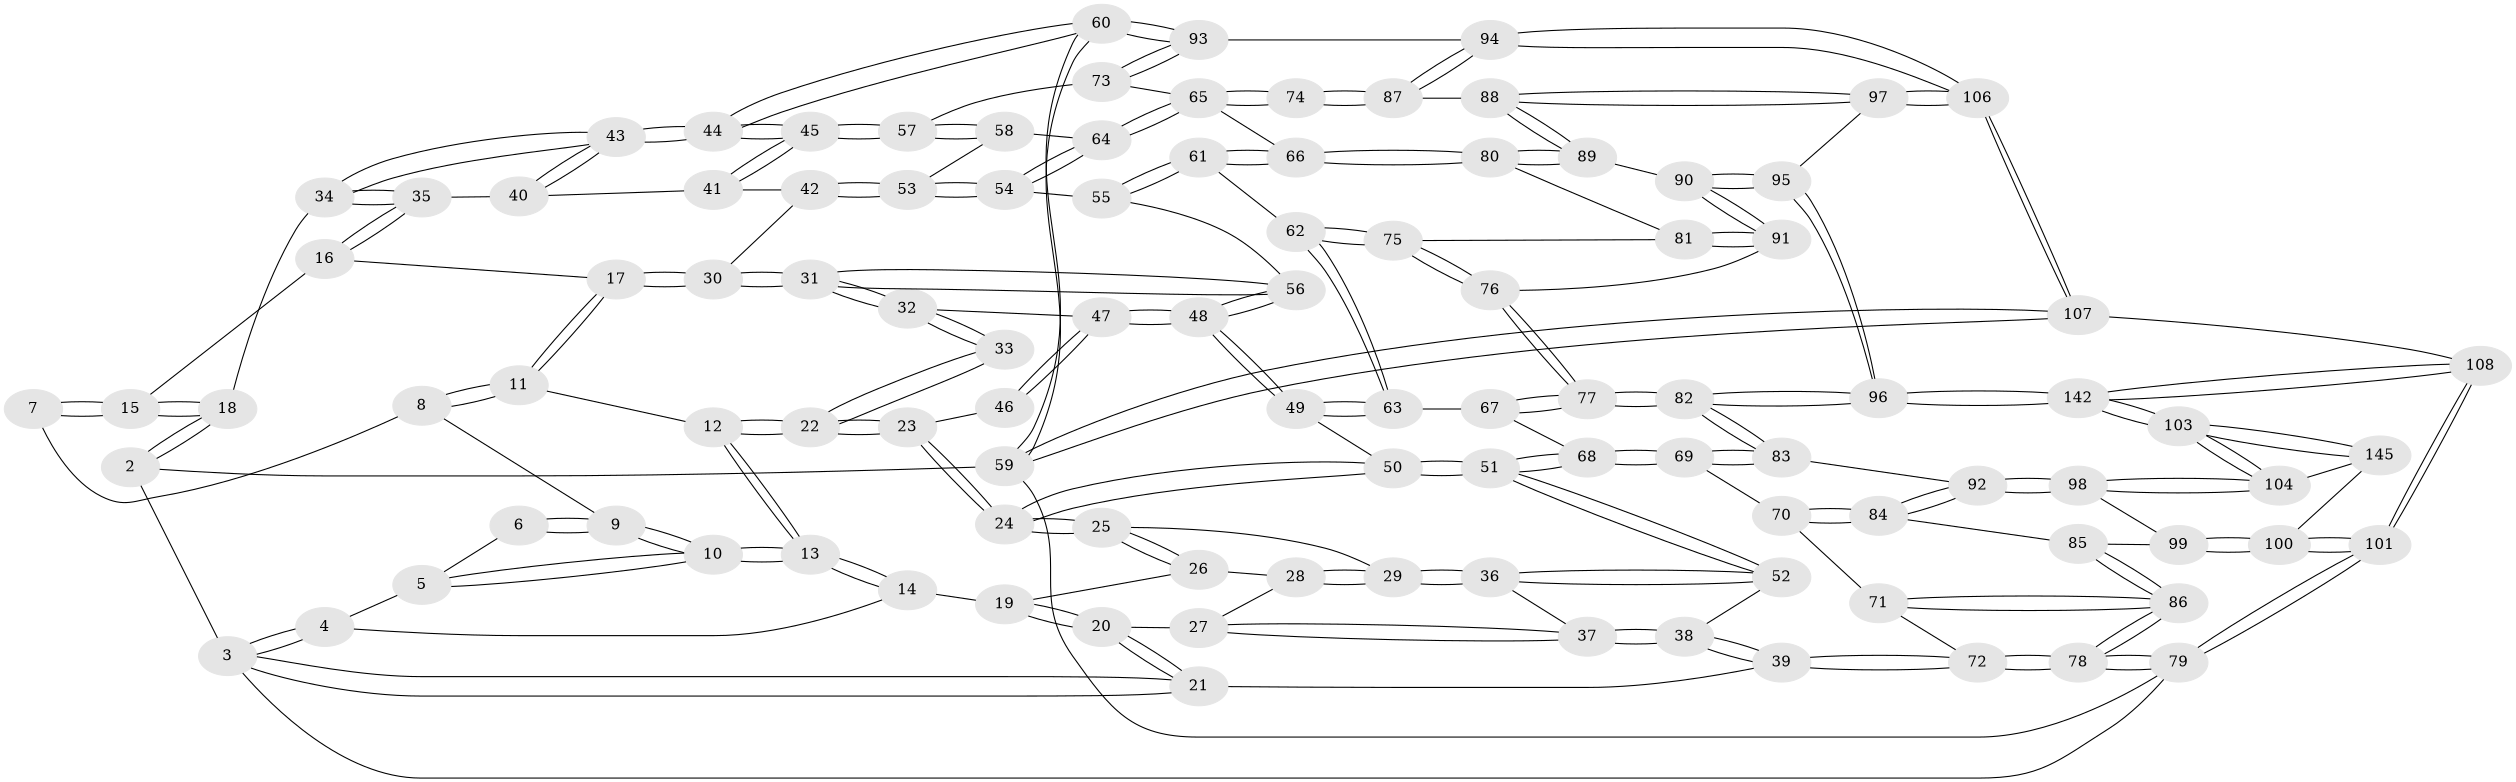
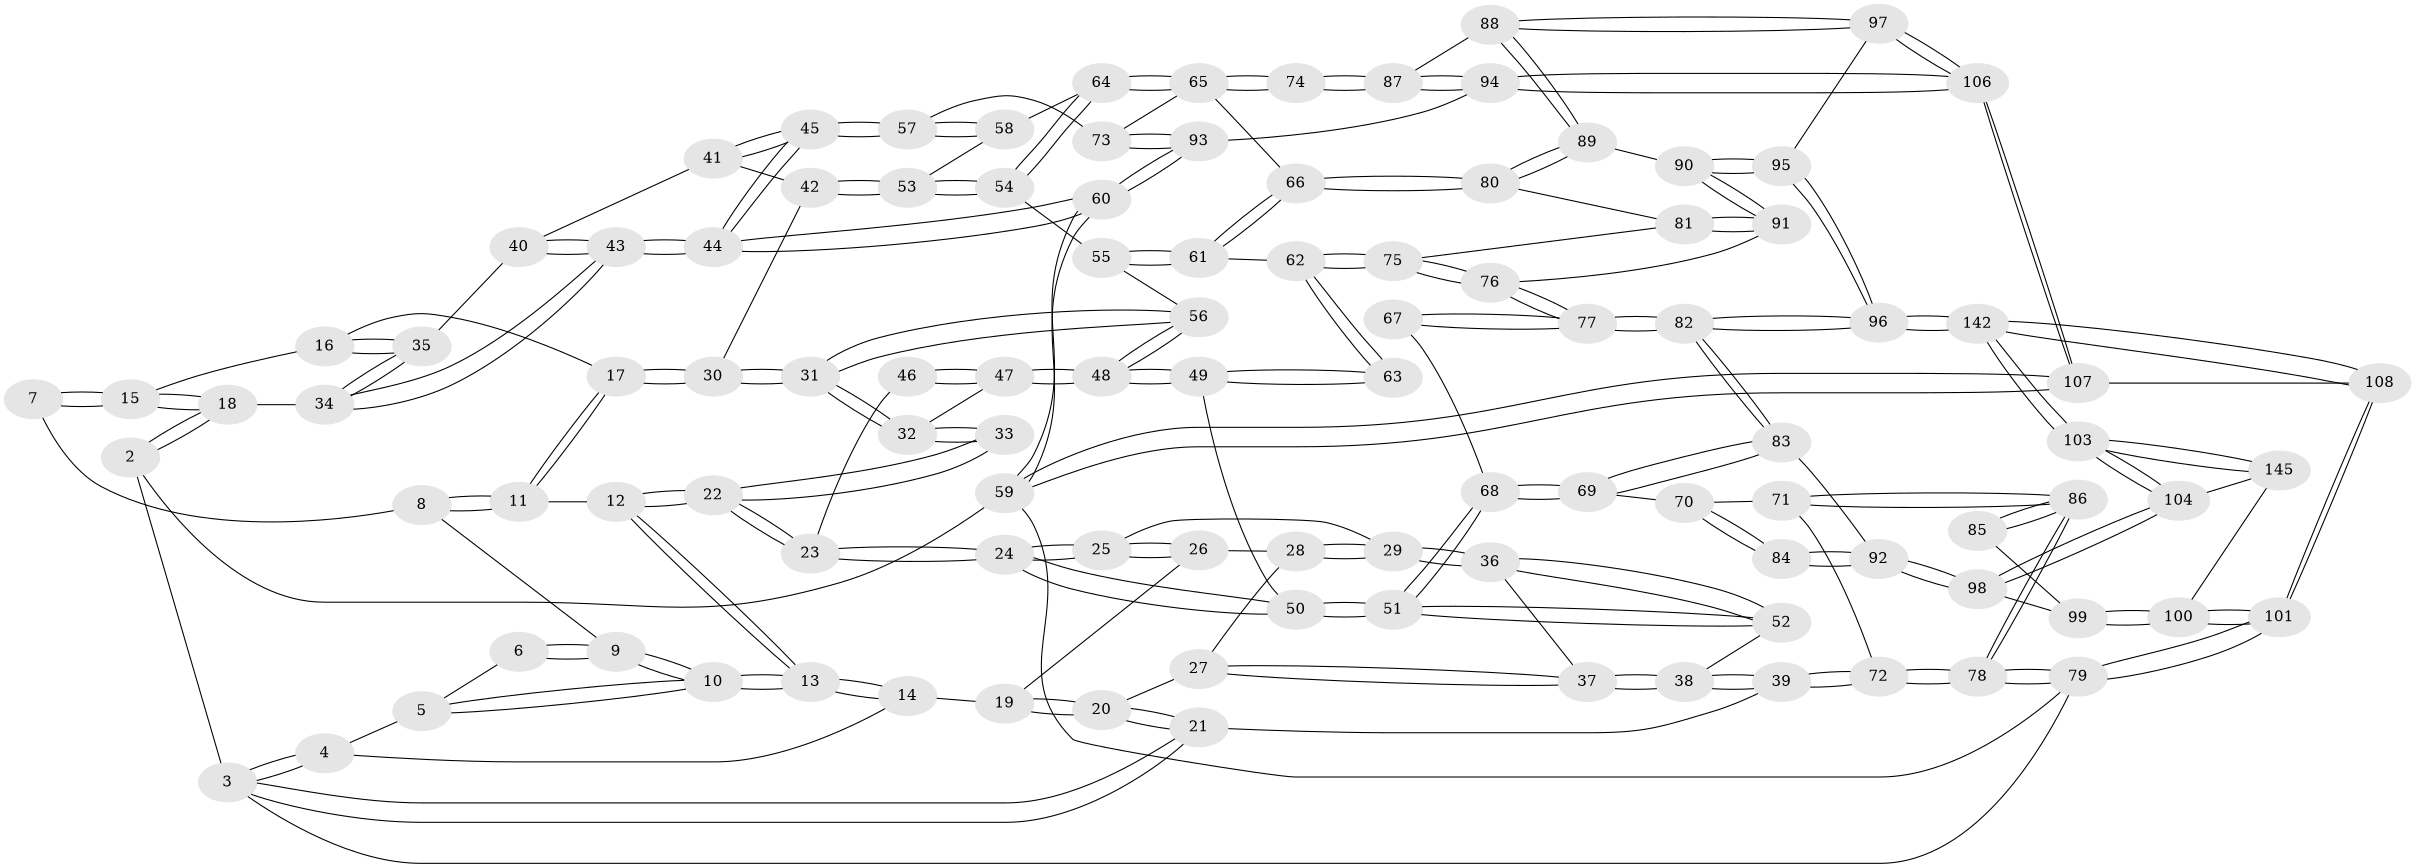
(1442, 409) -> none
(1979, 530) -> none
